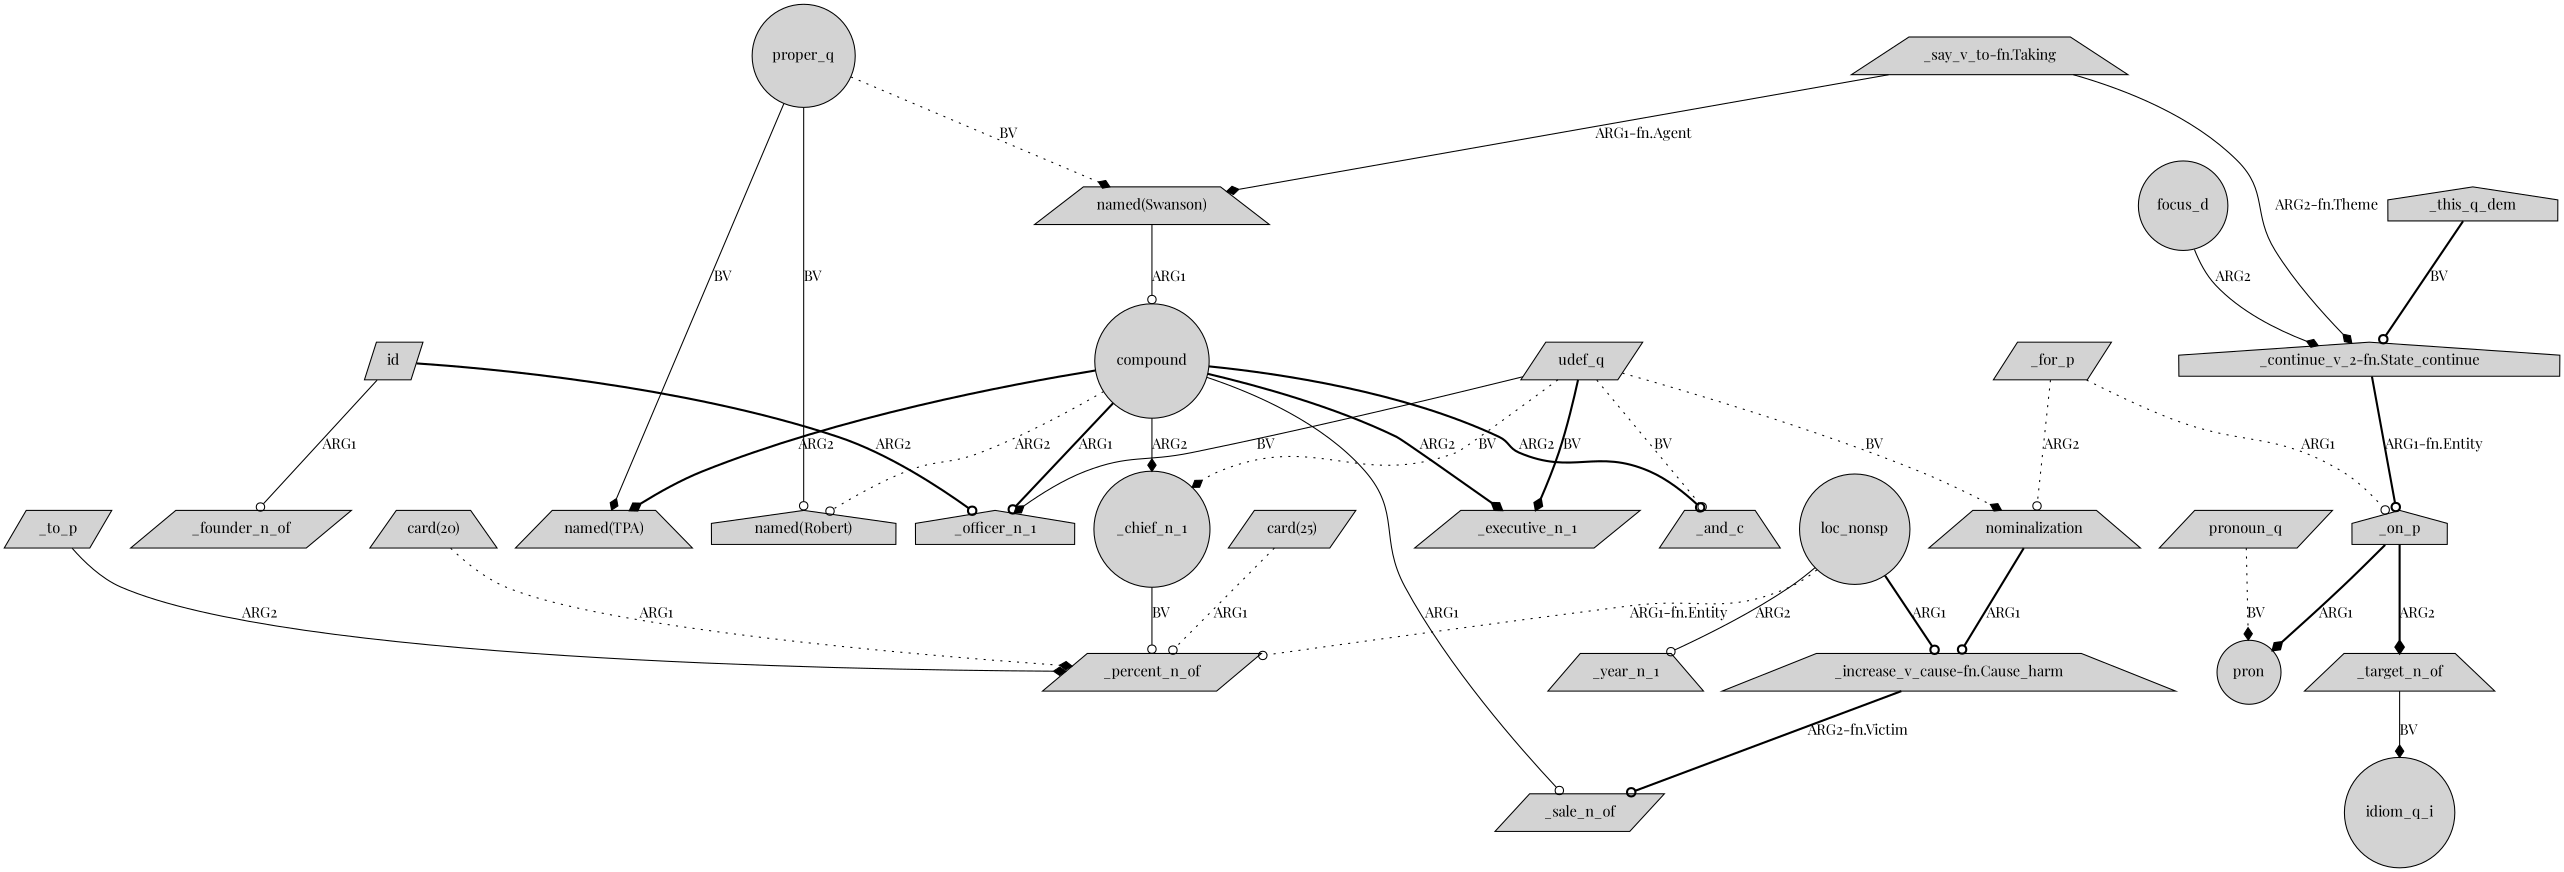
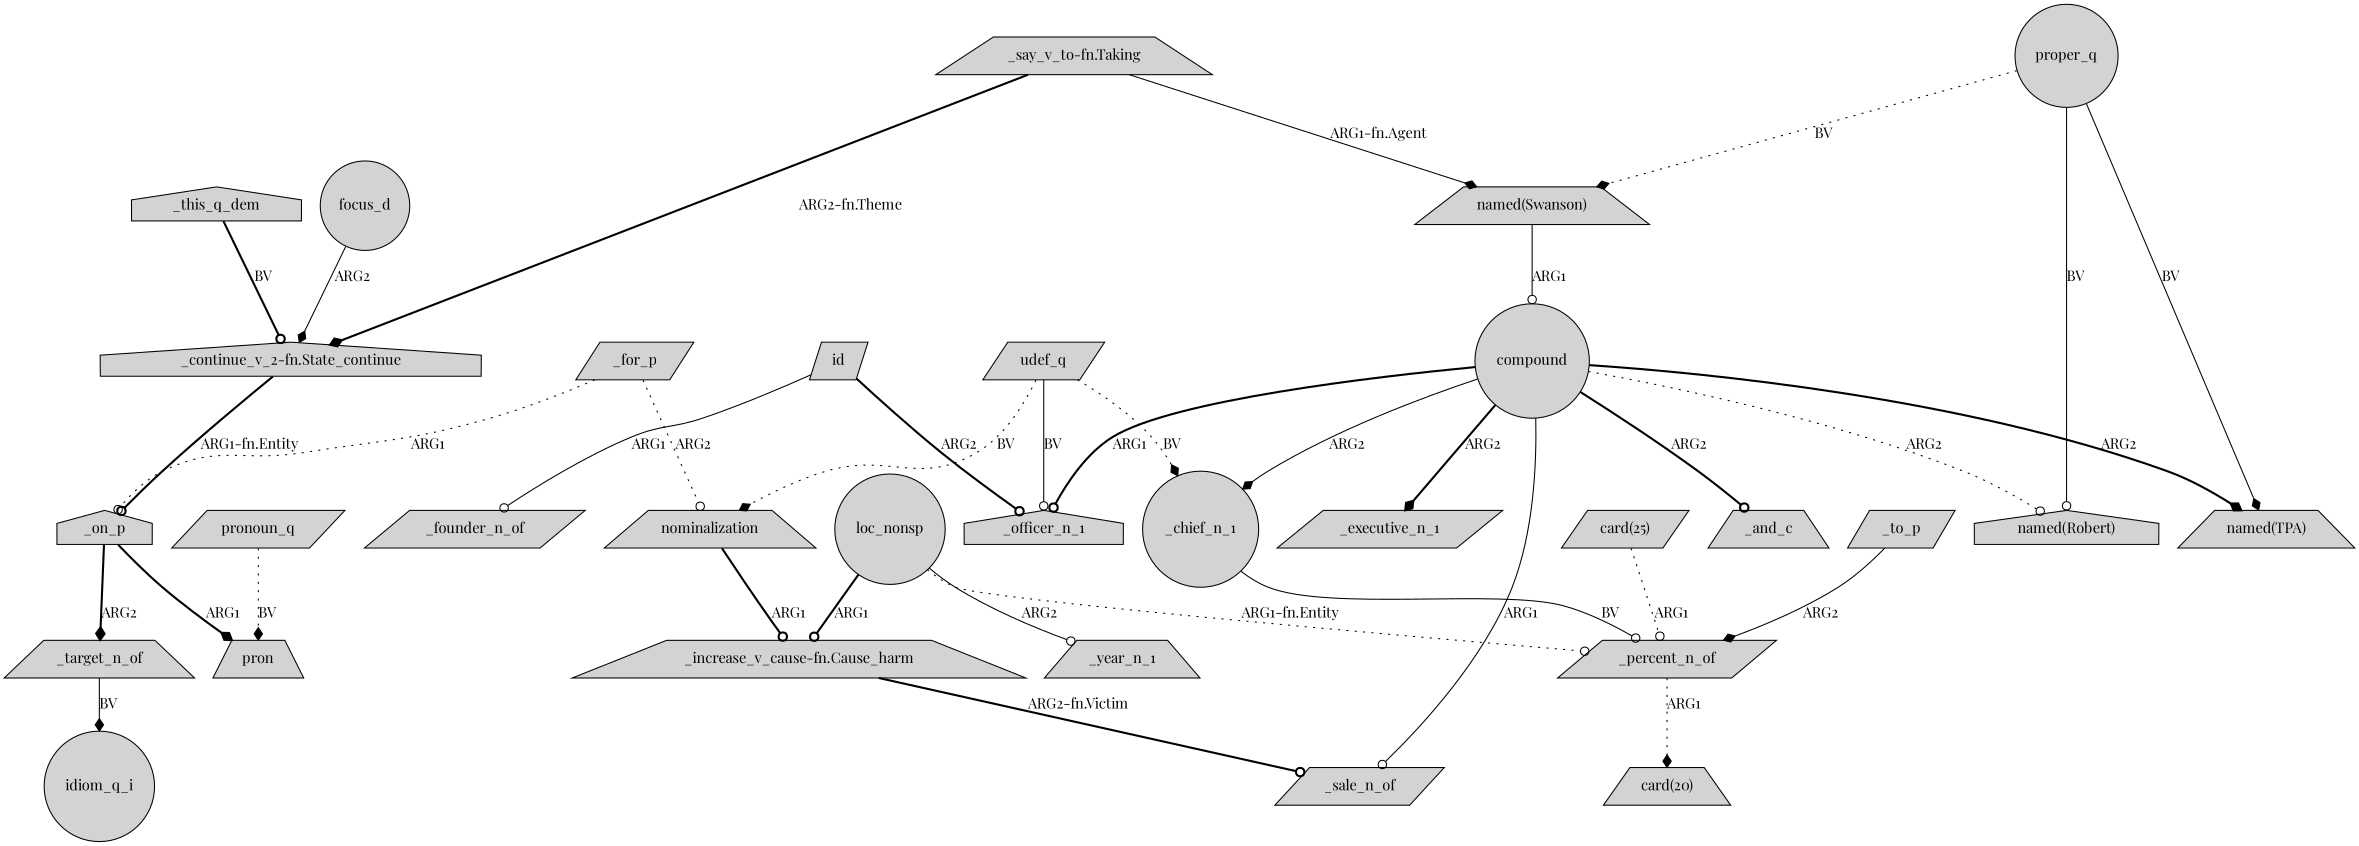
(2244, 168) -> (685, 207)
(1270, 436) -> (1044, 441)
(1563, 440) -> none
(1648, 442) -> none
(747, 635) -> (1667, 716)
(2249, 672) -> (258, 659)
